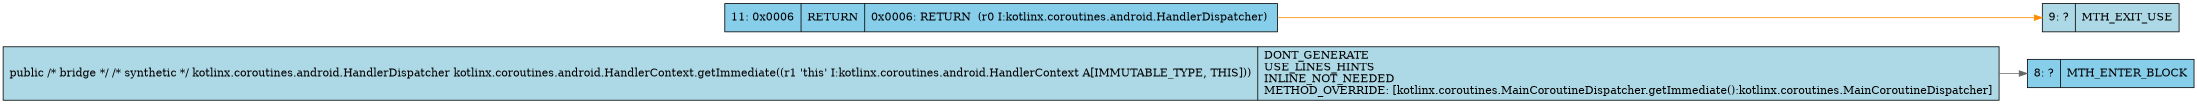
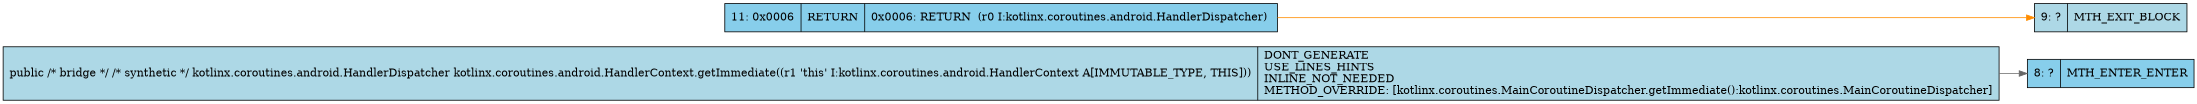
(2127, 17) -> (2127, 17)
(2127, 73) -> (2127, 73)
